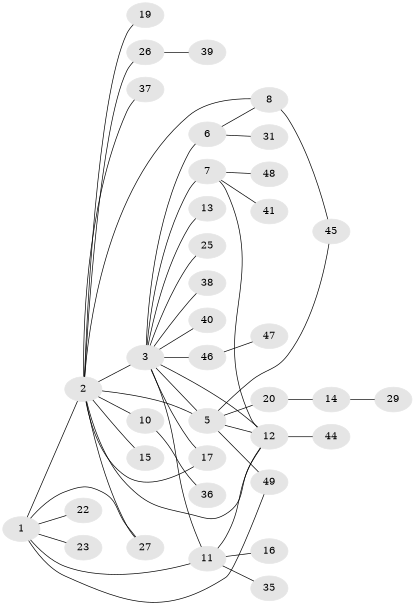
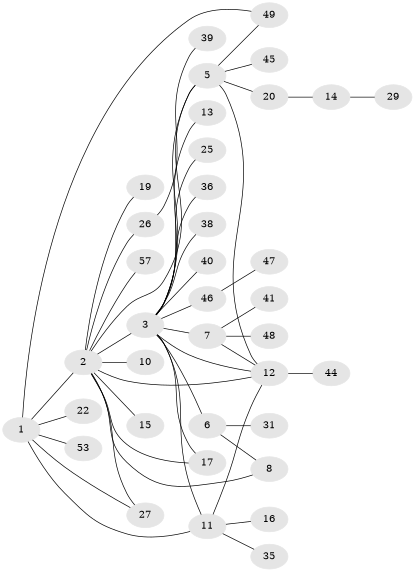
(145, 90) -> (145, 262)
(309, 162) -> none
(170, 448) -> (176, 256)
(83, 548) -> (83, 448)
